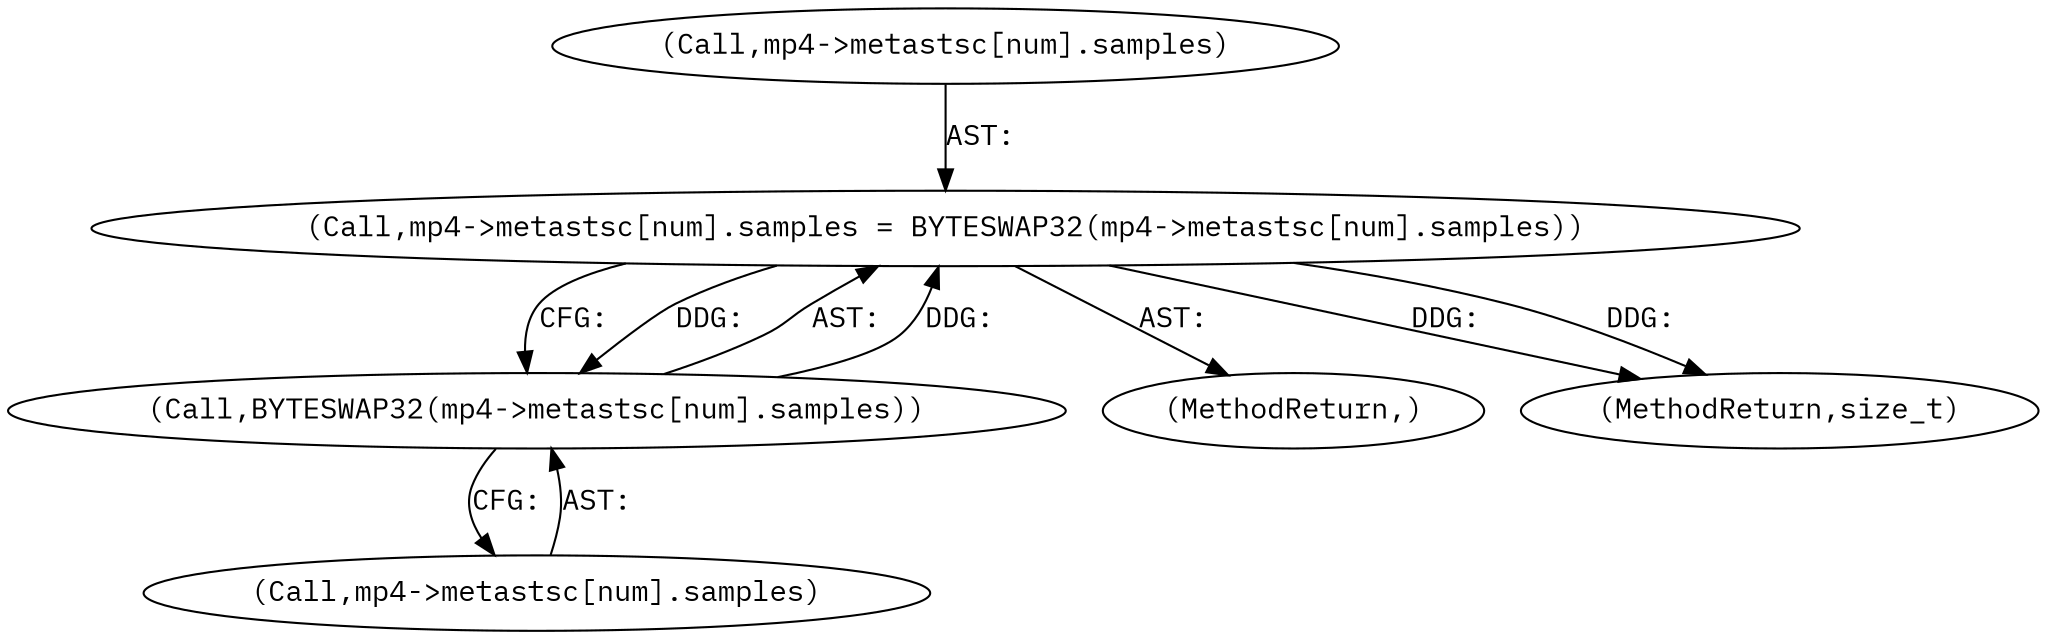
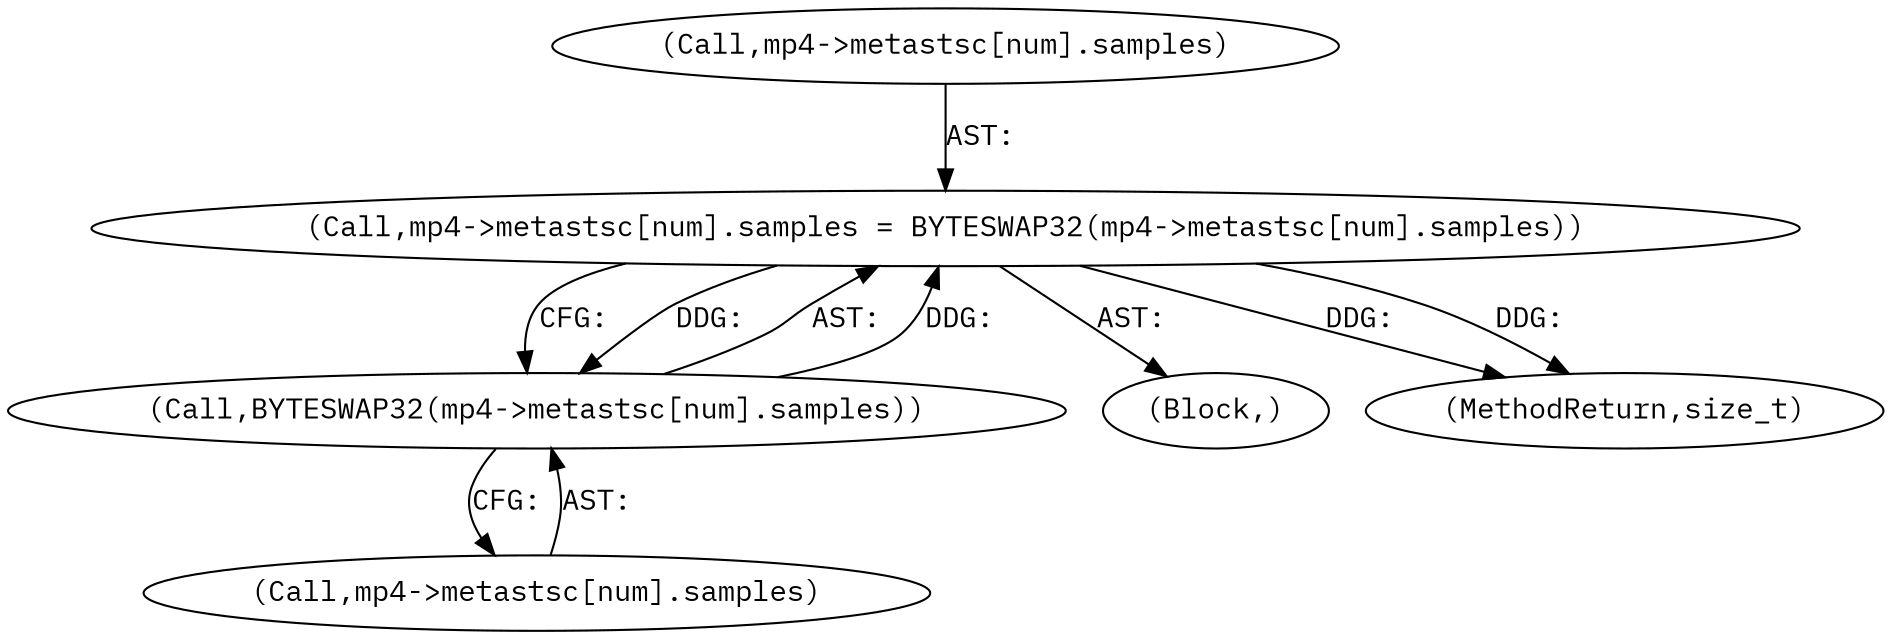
(1294, 411) -> (1216, 411)
